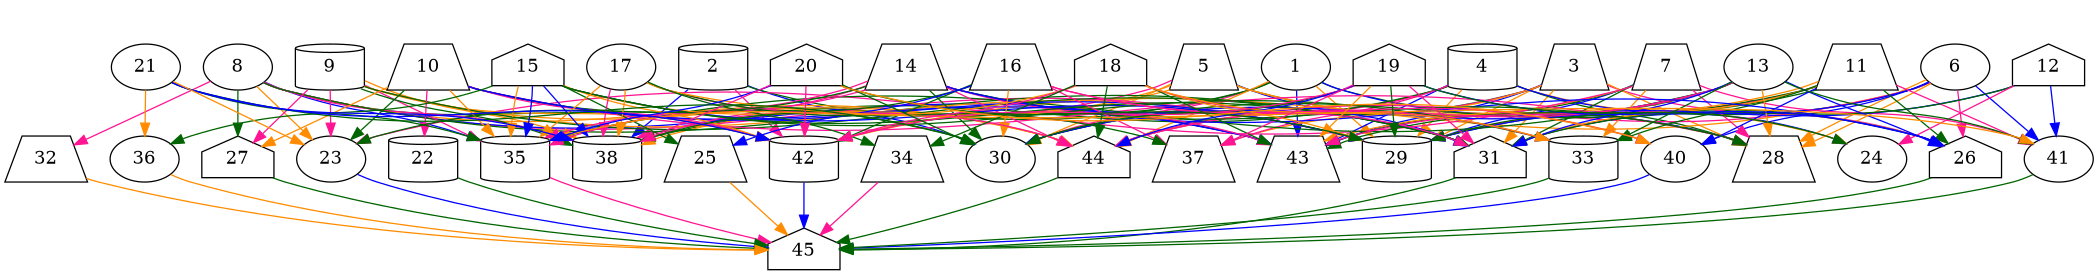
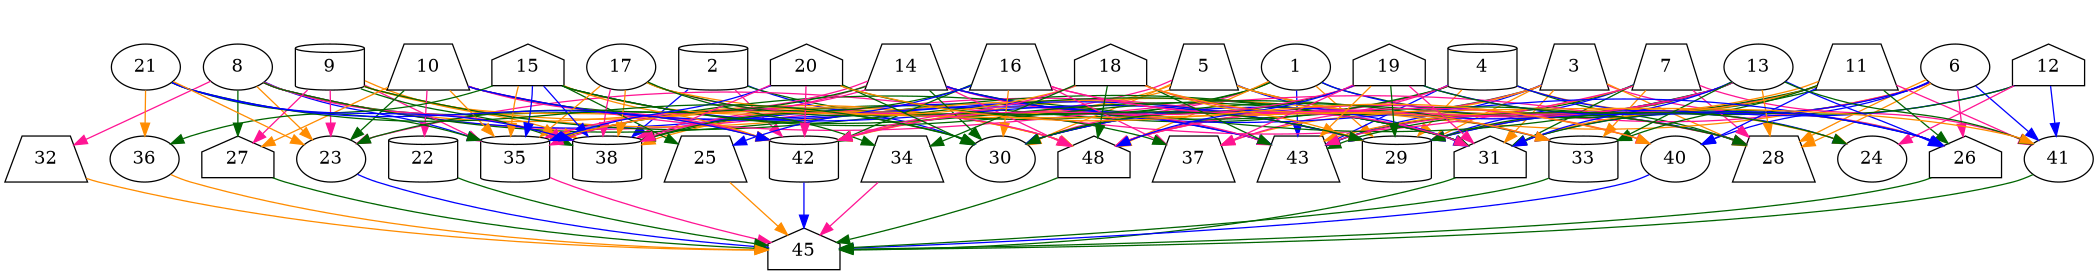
(1094, 159) -> (1094, 159)
